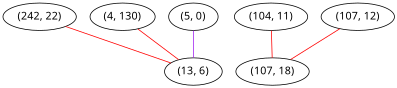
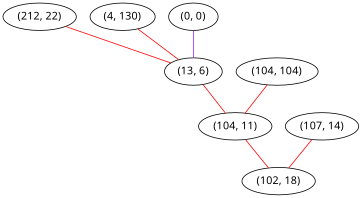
(40, 17) -> (40, 17)
(193, 17) -> (193, 17)
(358, 17) -> (322, 126)
(273, 72) -> (279, 181)
none -> (277, 72)
none -> (214, 99)
